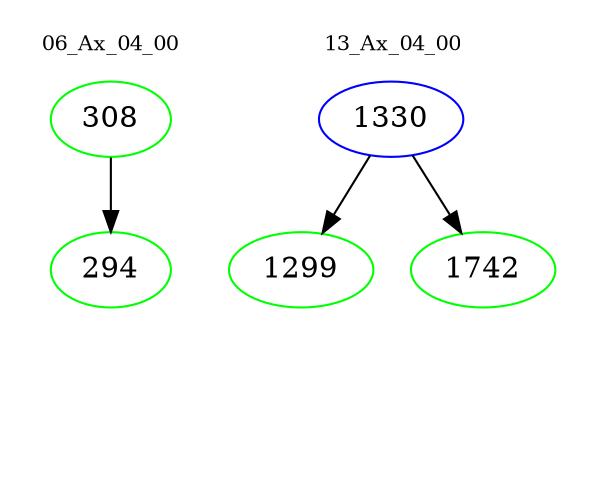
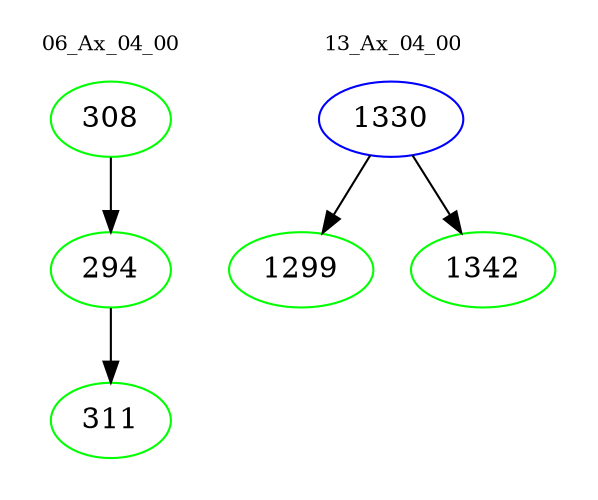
(483, 270) -> (483, 270)
none -> (111, 420)
